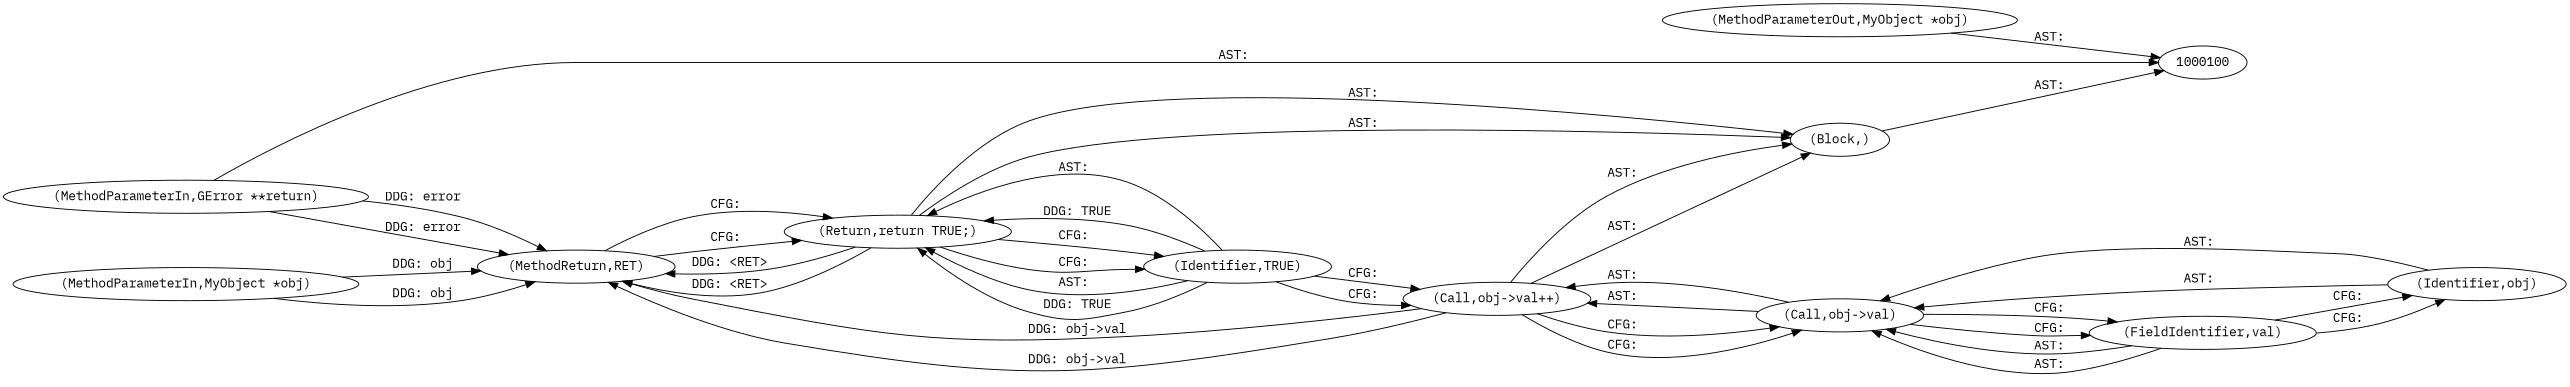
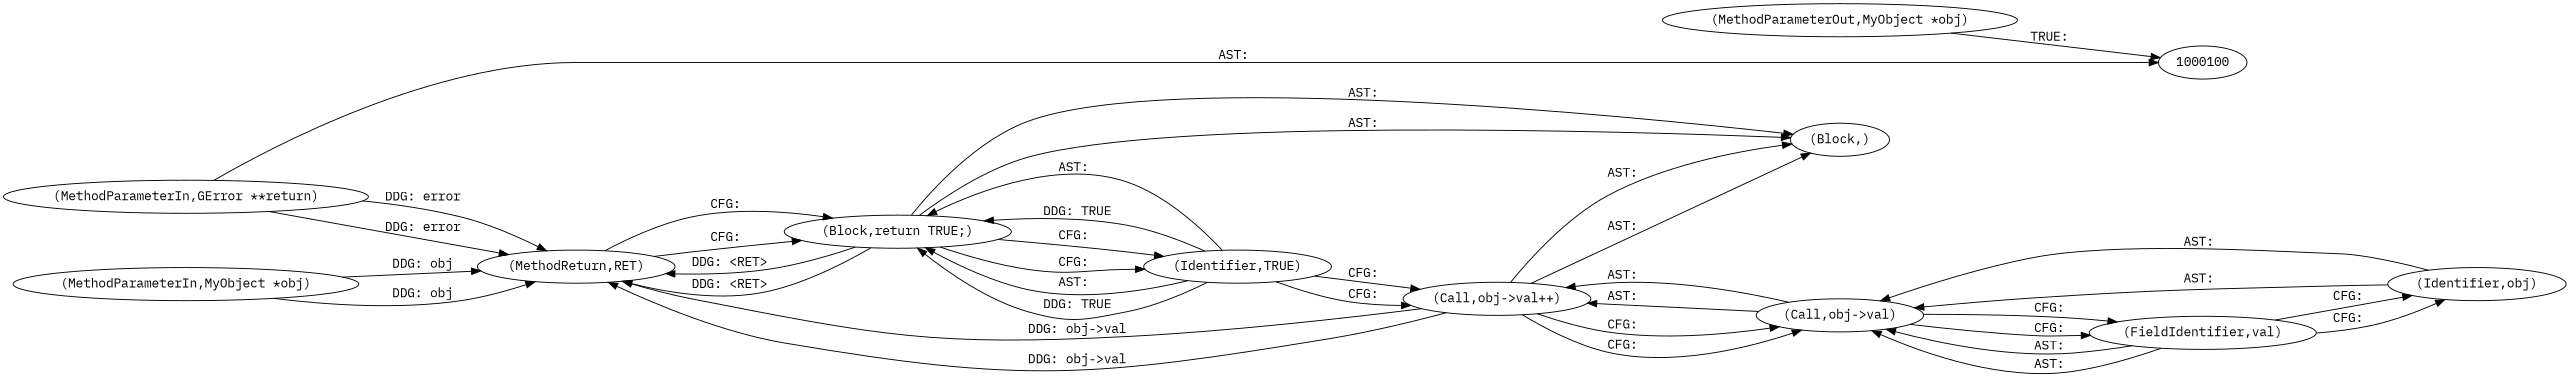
(2053, 37) -> (2053, 37)
(2018, 102) -> none
(898, 232) -> (898, 232)
